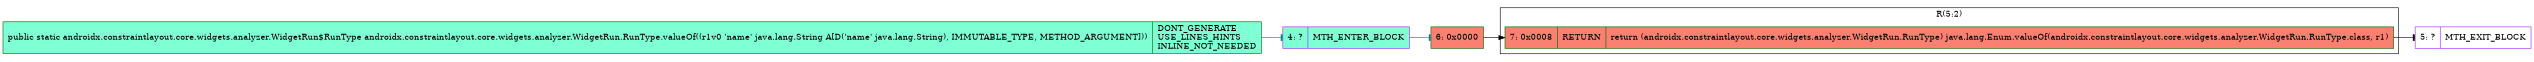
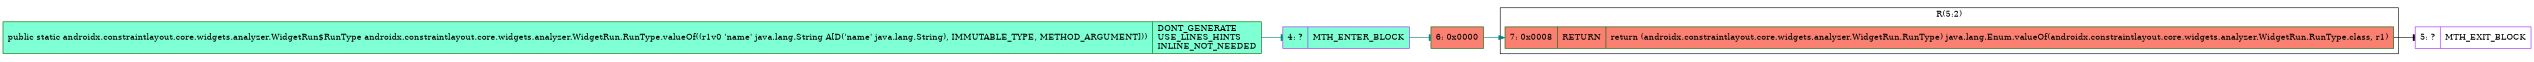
(1491, 38) -> (1491, 38)
